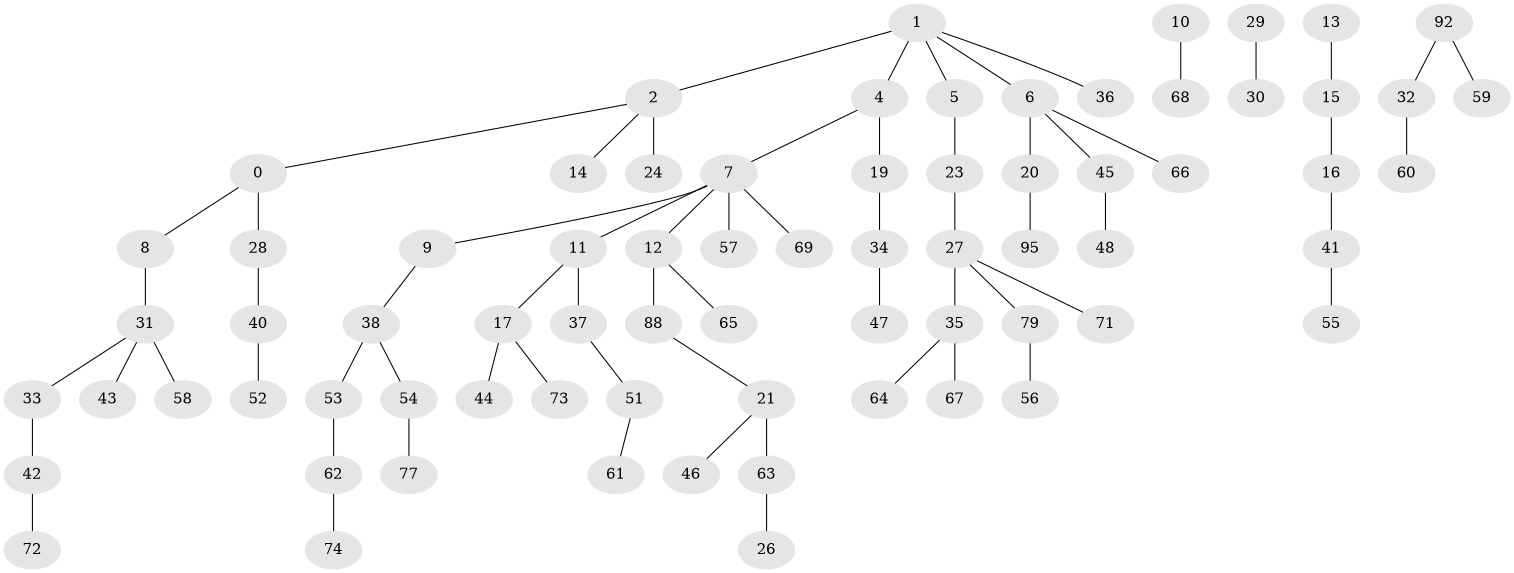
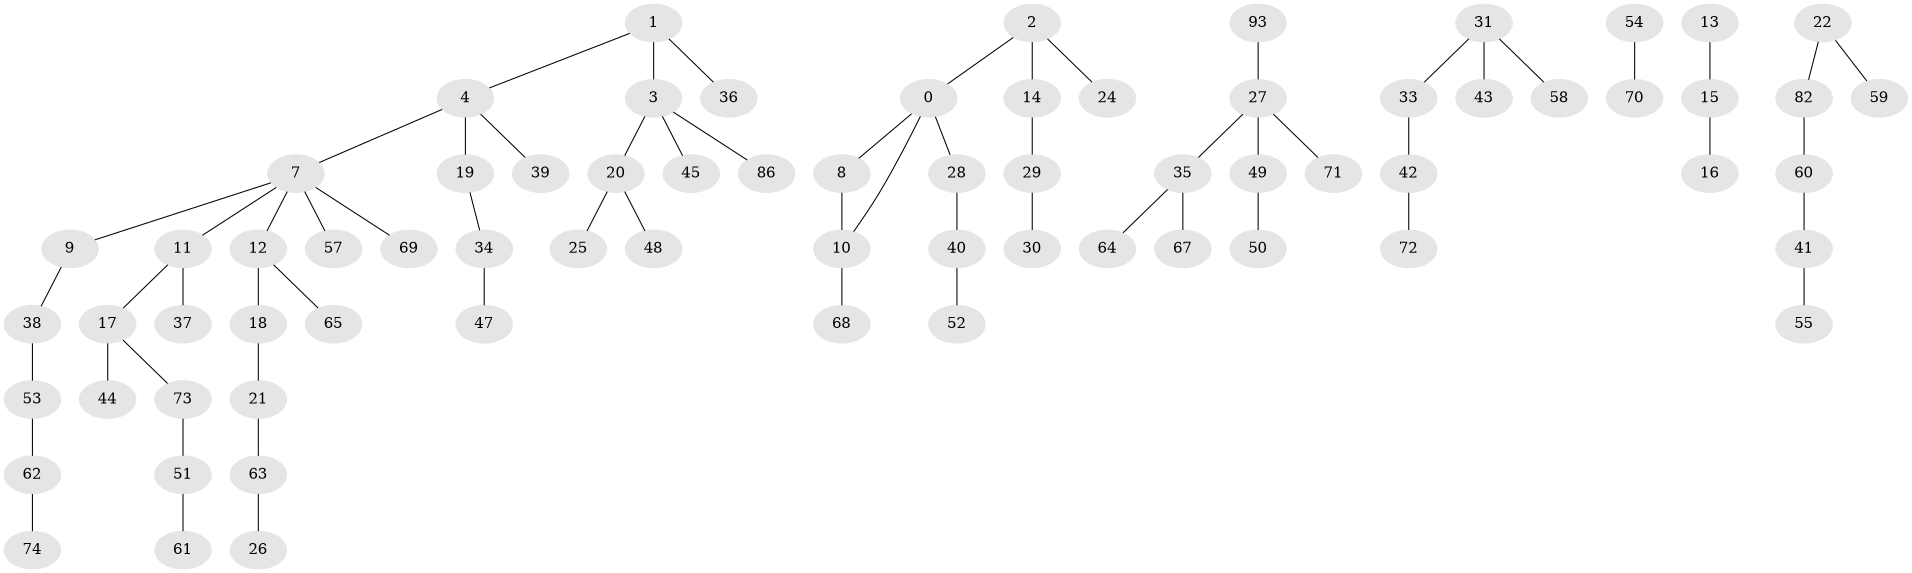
(1444, 23) -> (1823, 23)
(785, 61) -> none
(955, 98) -> none
(1030, 98) -> (654, 98)
(1407, 98) -> (1804, 98)
none -> (1032, 136)
none -> (541, 174)
(955, 174) -> (1258, 23)
(1181, 174) -> (767, 174)
none -> (889, 175)
(1105, 211) -> (635, 211)
(1331, 211) -> (1804, 211)
(1030, 249) -> (578, 249)
(145, 287) -> (842, 211)
(654, 324) -> (258, 324)
(1030, 324) -> (1258, 174)
(390, 362) -> none
(607, 362) -> (183, 437)
(1030, 400) -> (1258, 249)
(409, 475) -> (1635, 98)
(691, 475) -> none
